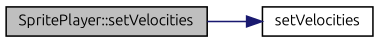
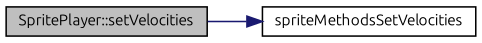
(318, 21) -> (369, 21)
